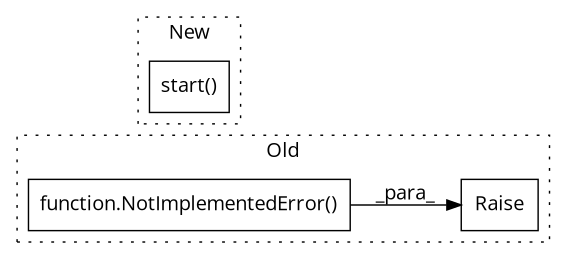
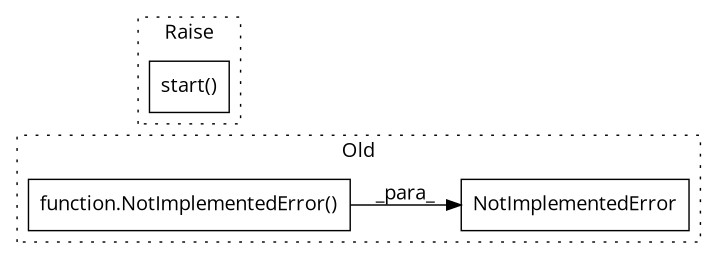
(189, 33) -> (189, 33)
(500, 205) -> (575, 205)
